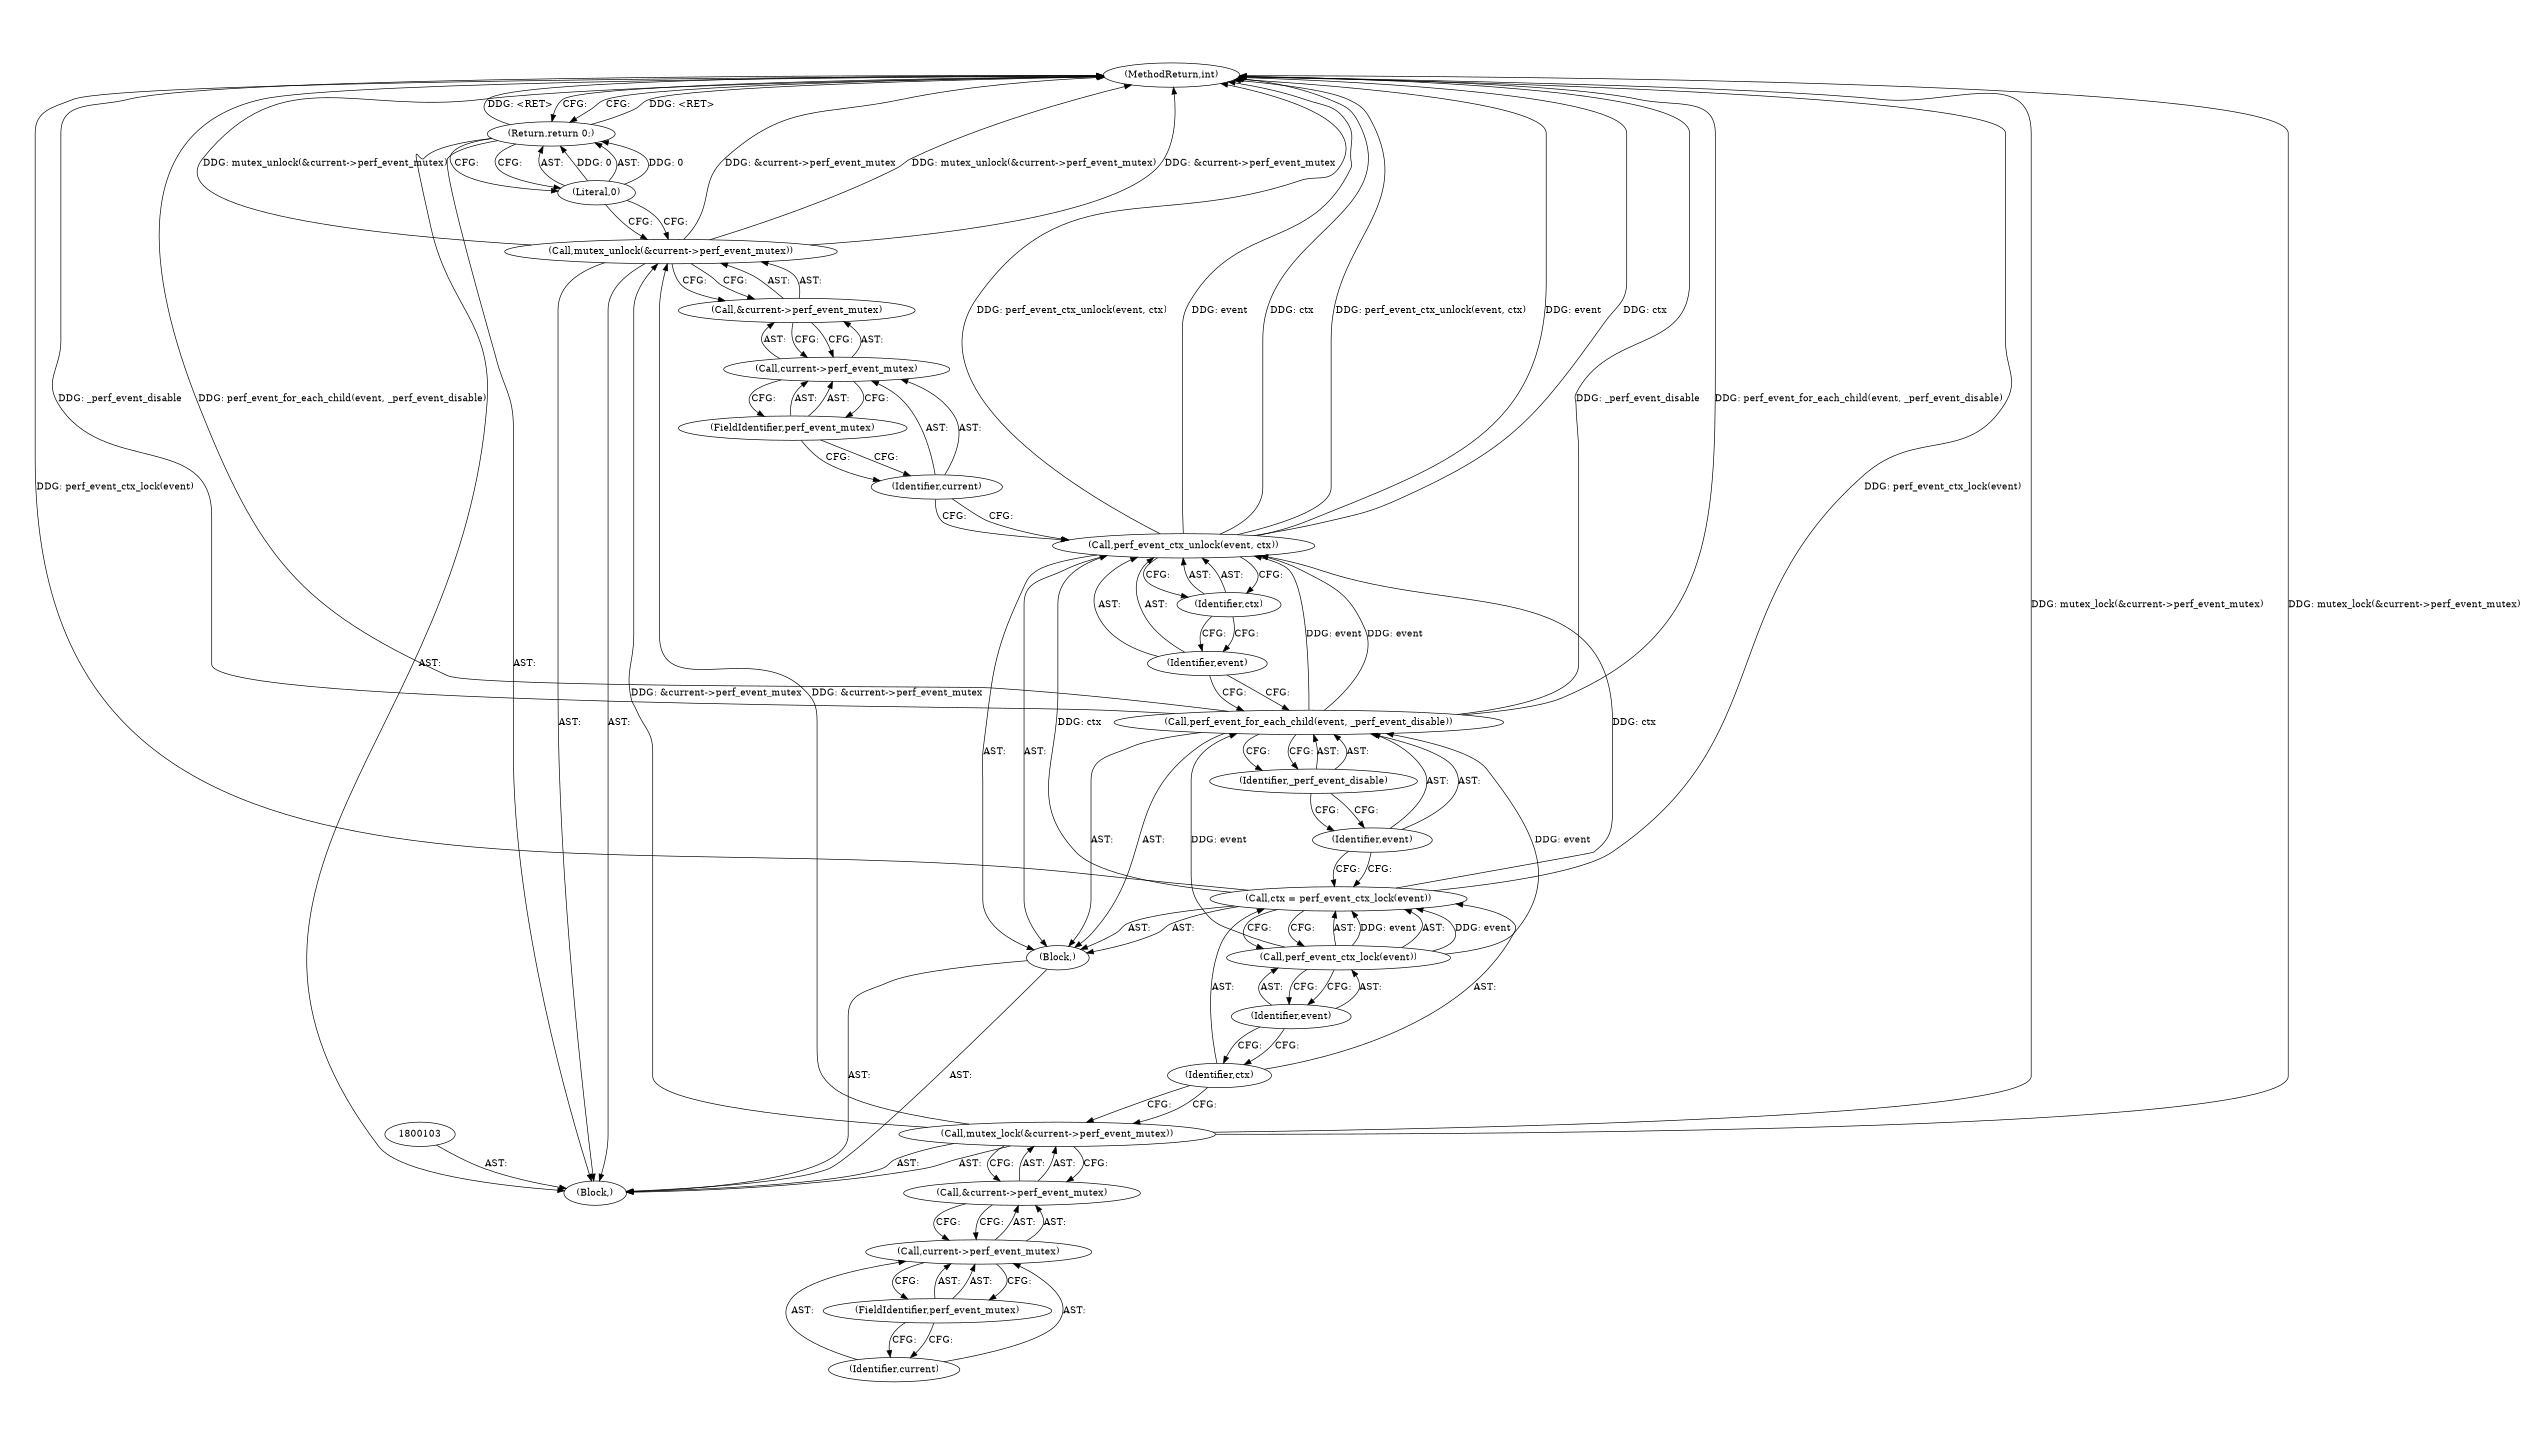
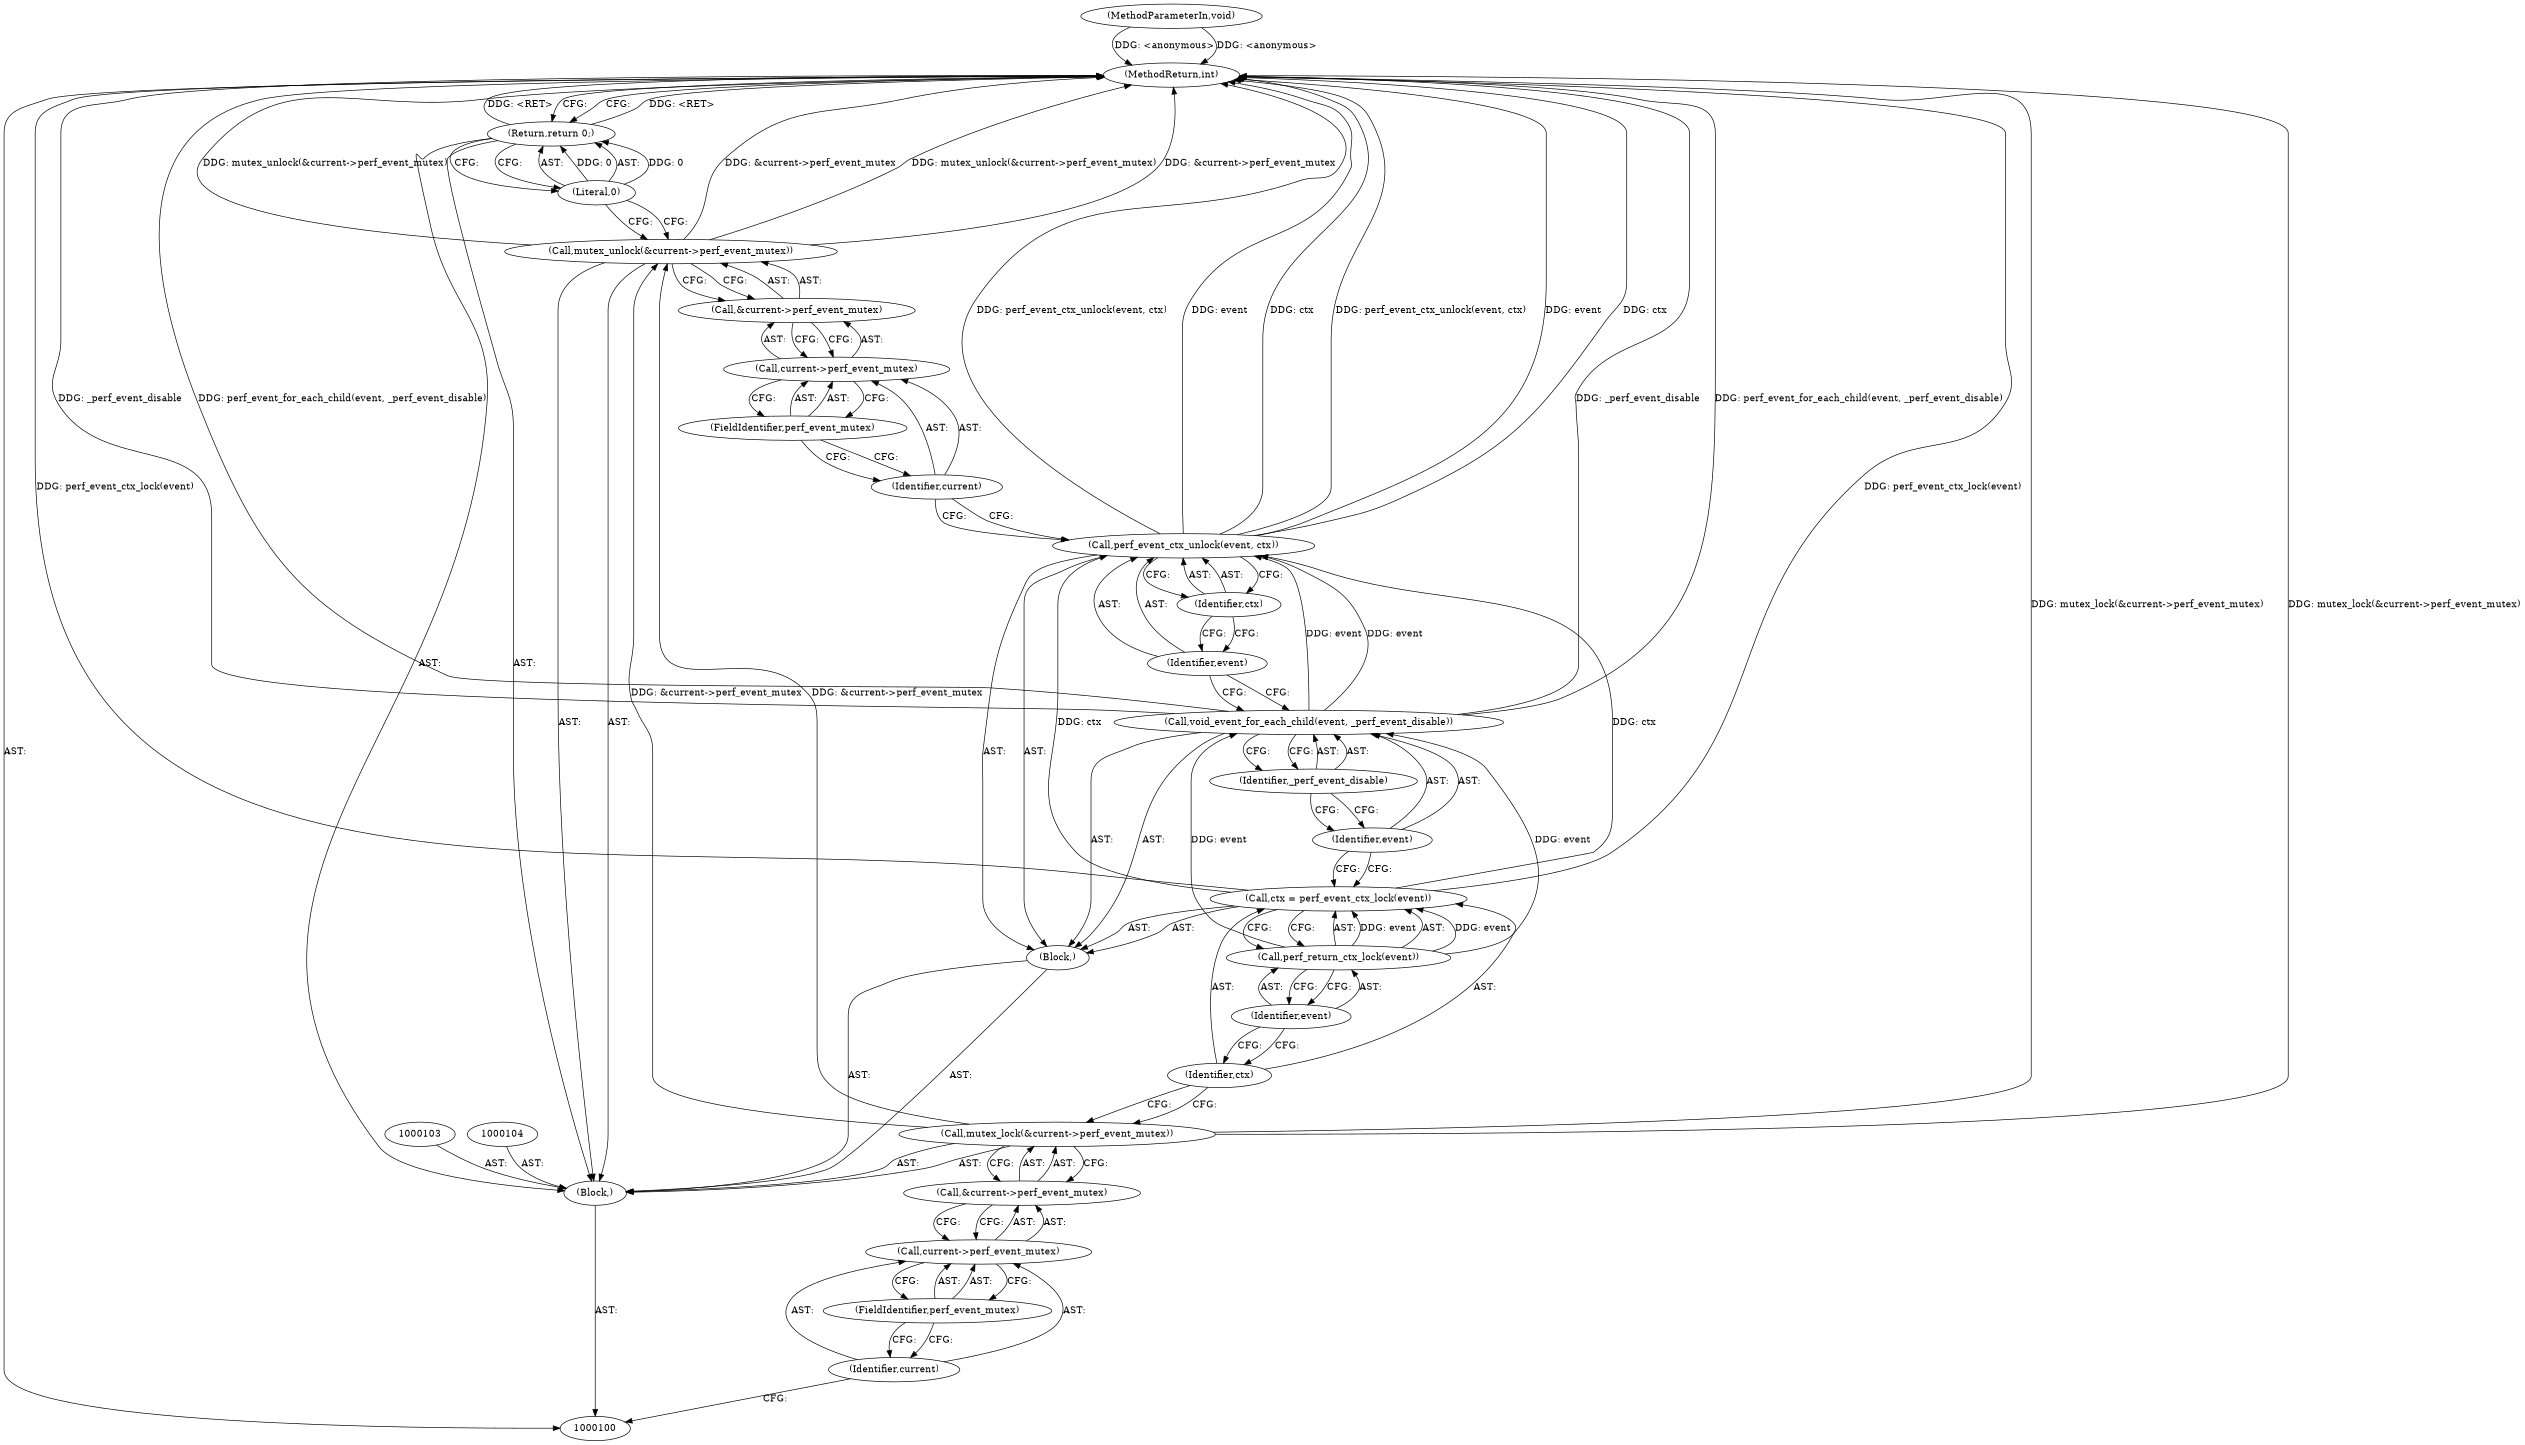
none -> (1172, 16)
(1309, 722) -> (1309, 722)
(1339, 958) -> (1339, 958)
(420, 1134) -> (420, 1134)
none -> (503, 1134)
none -> (595, 1429)
